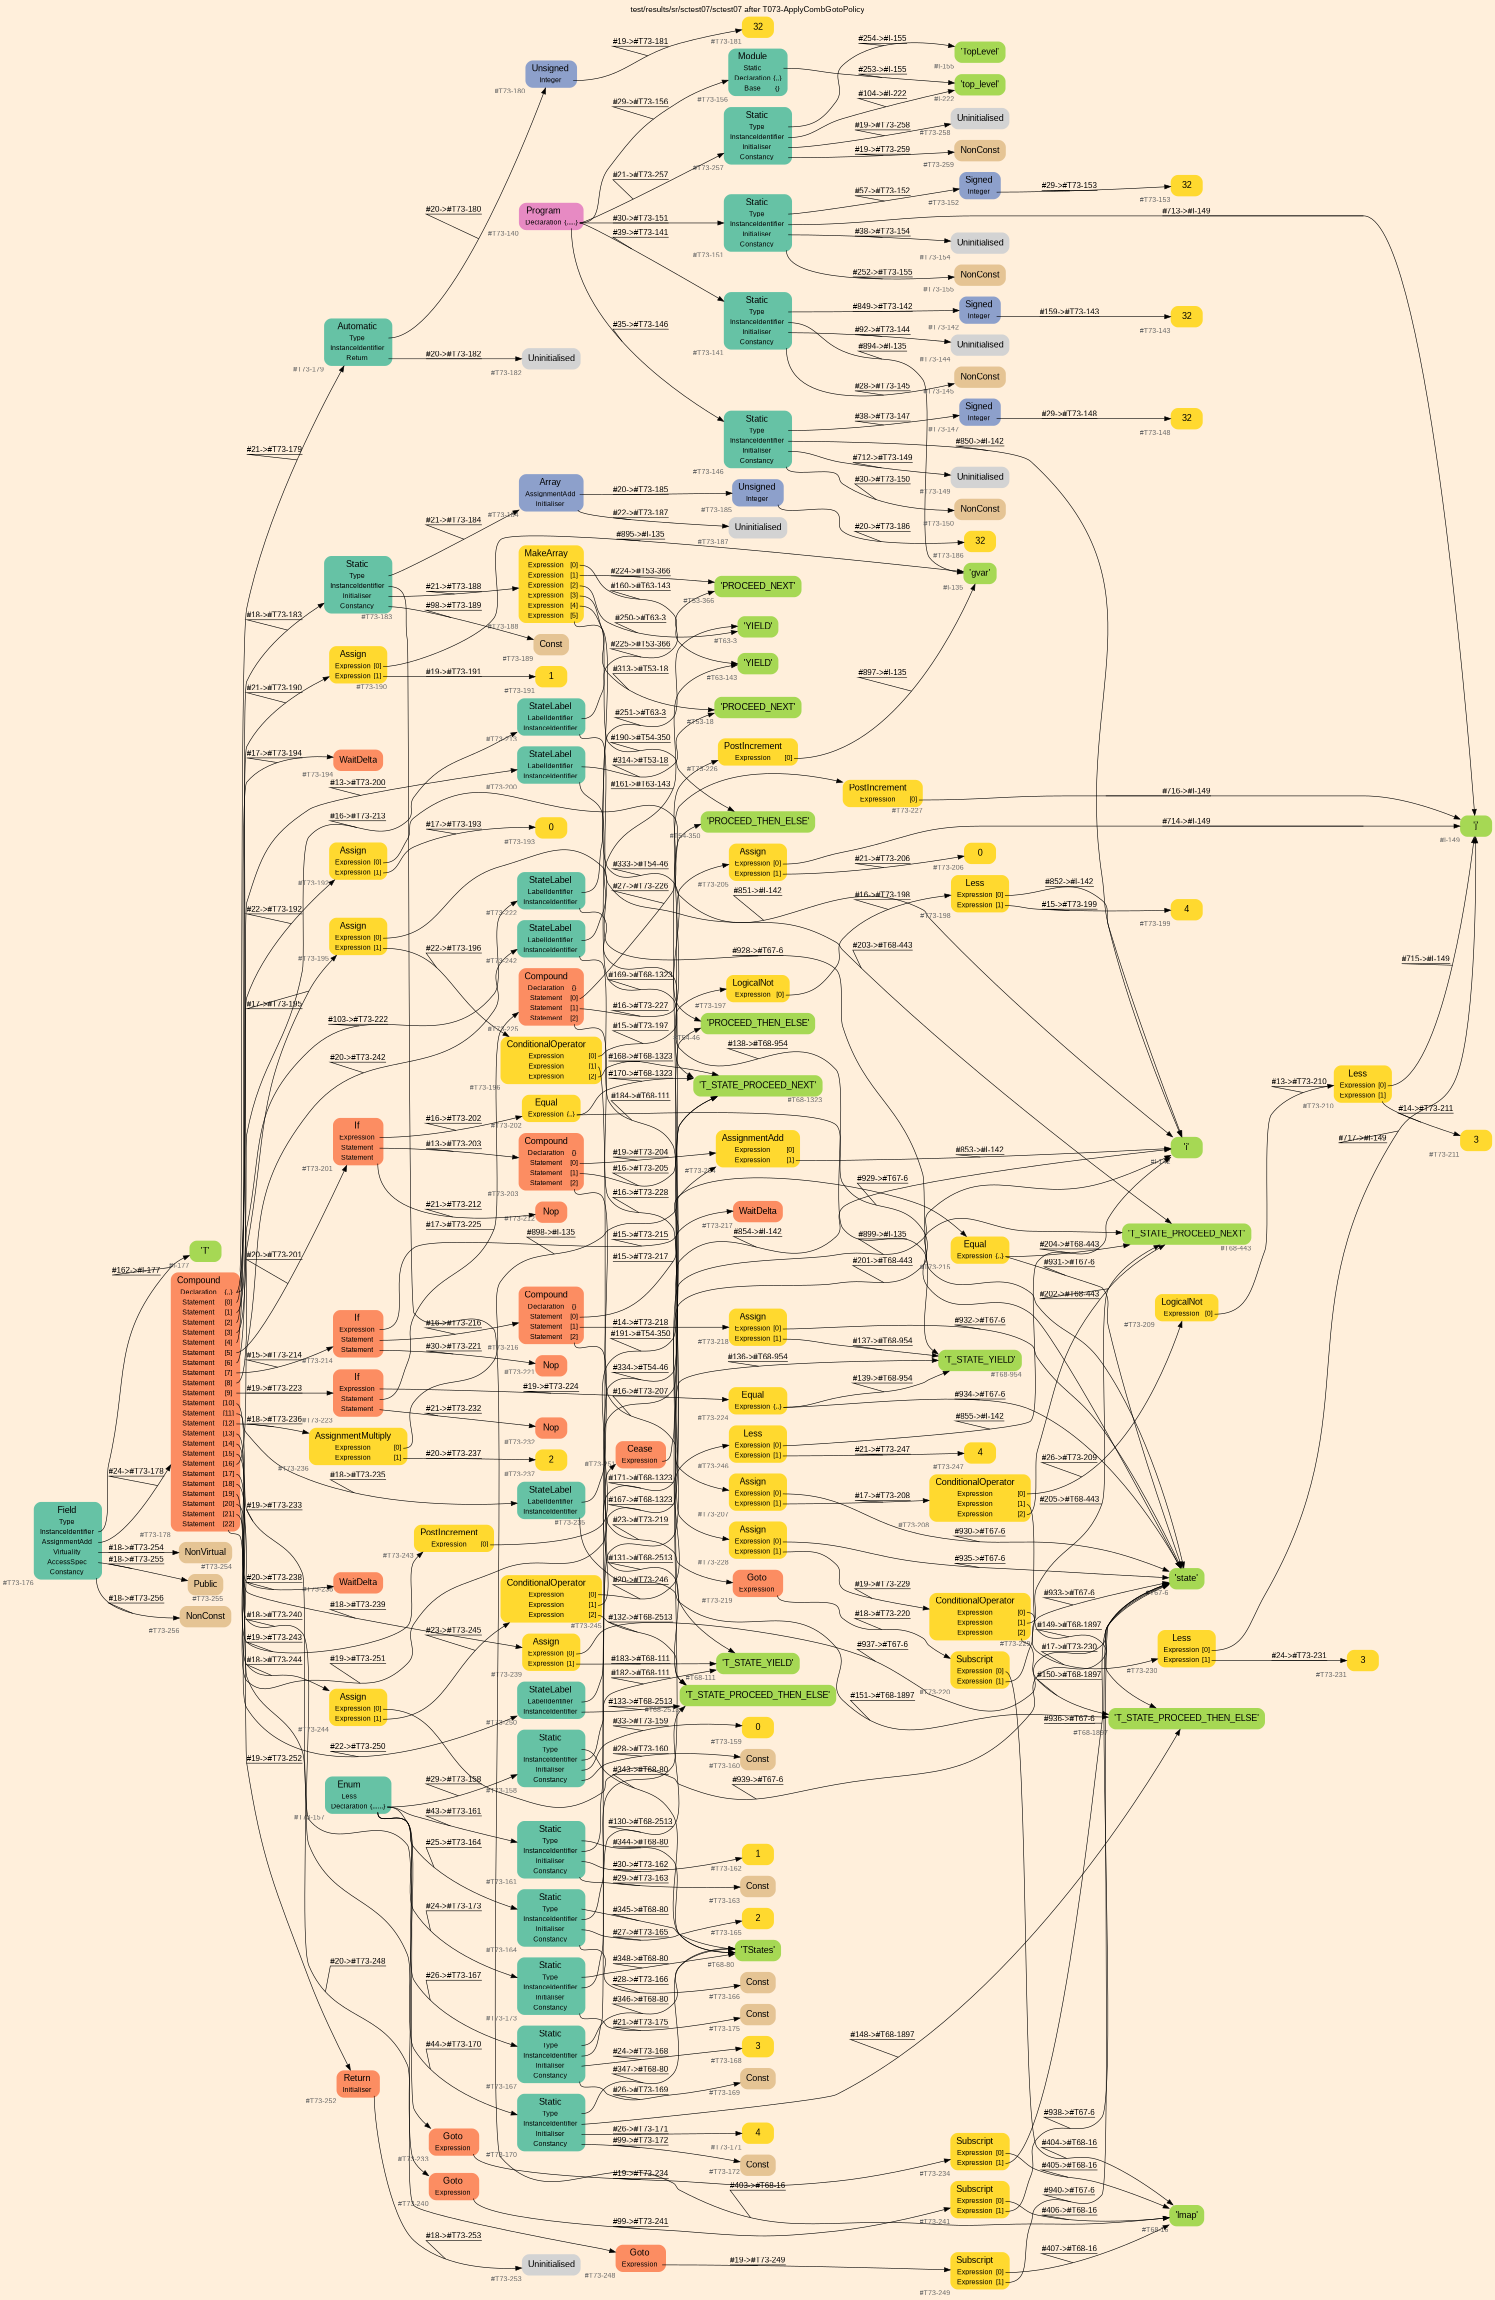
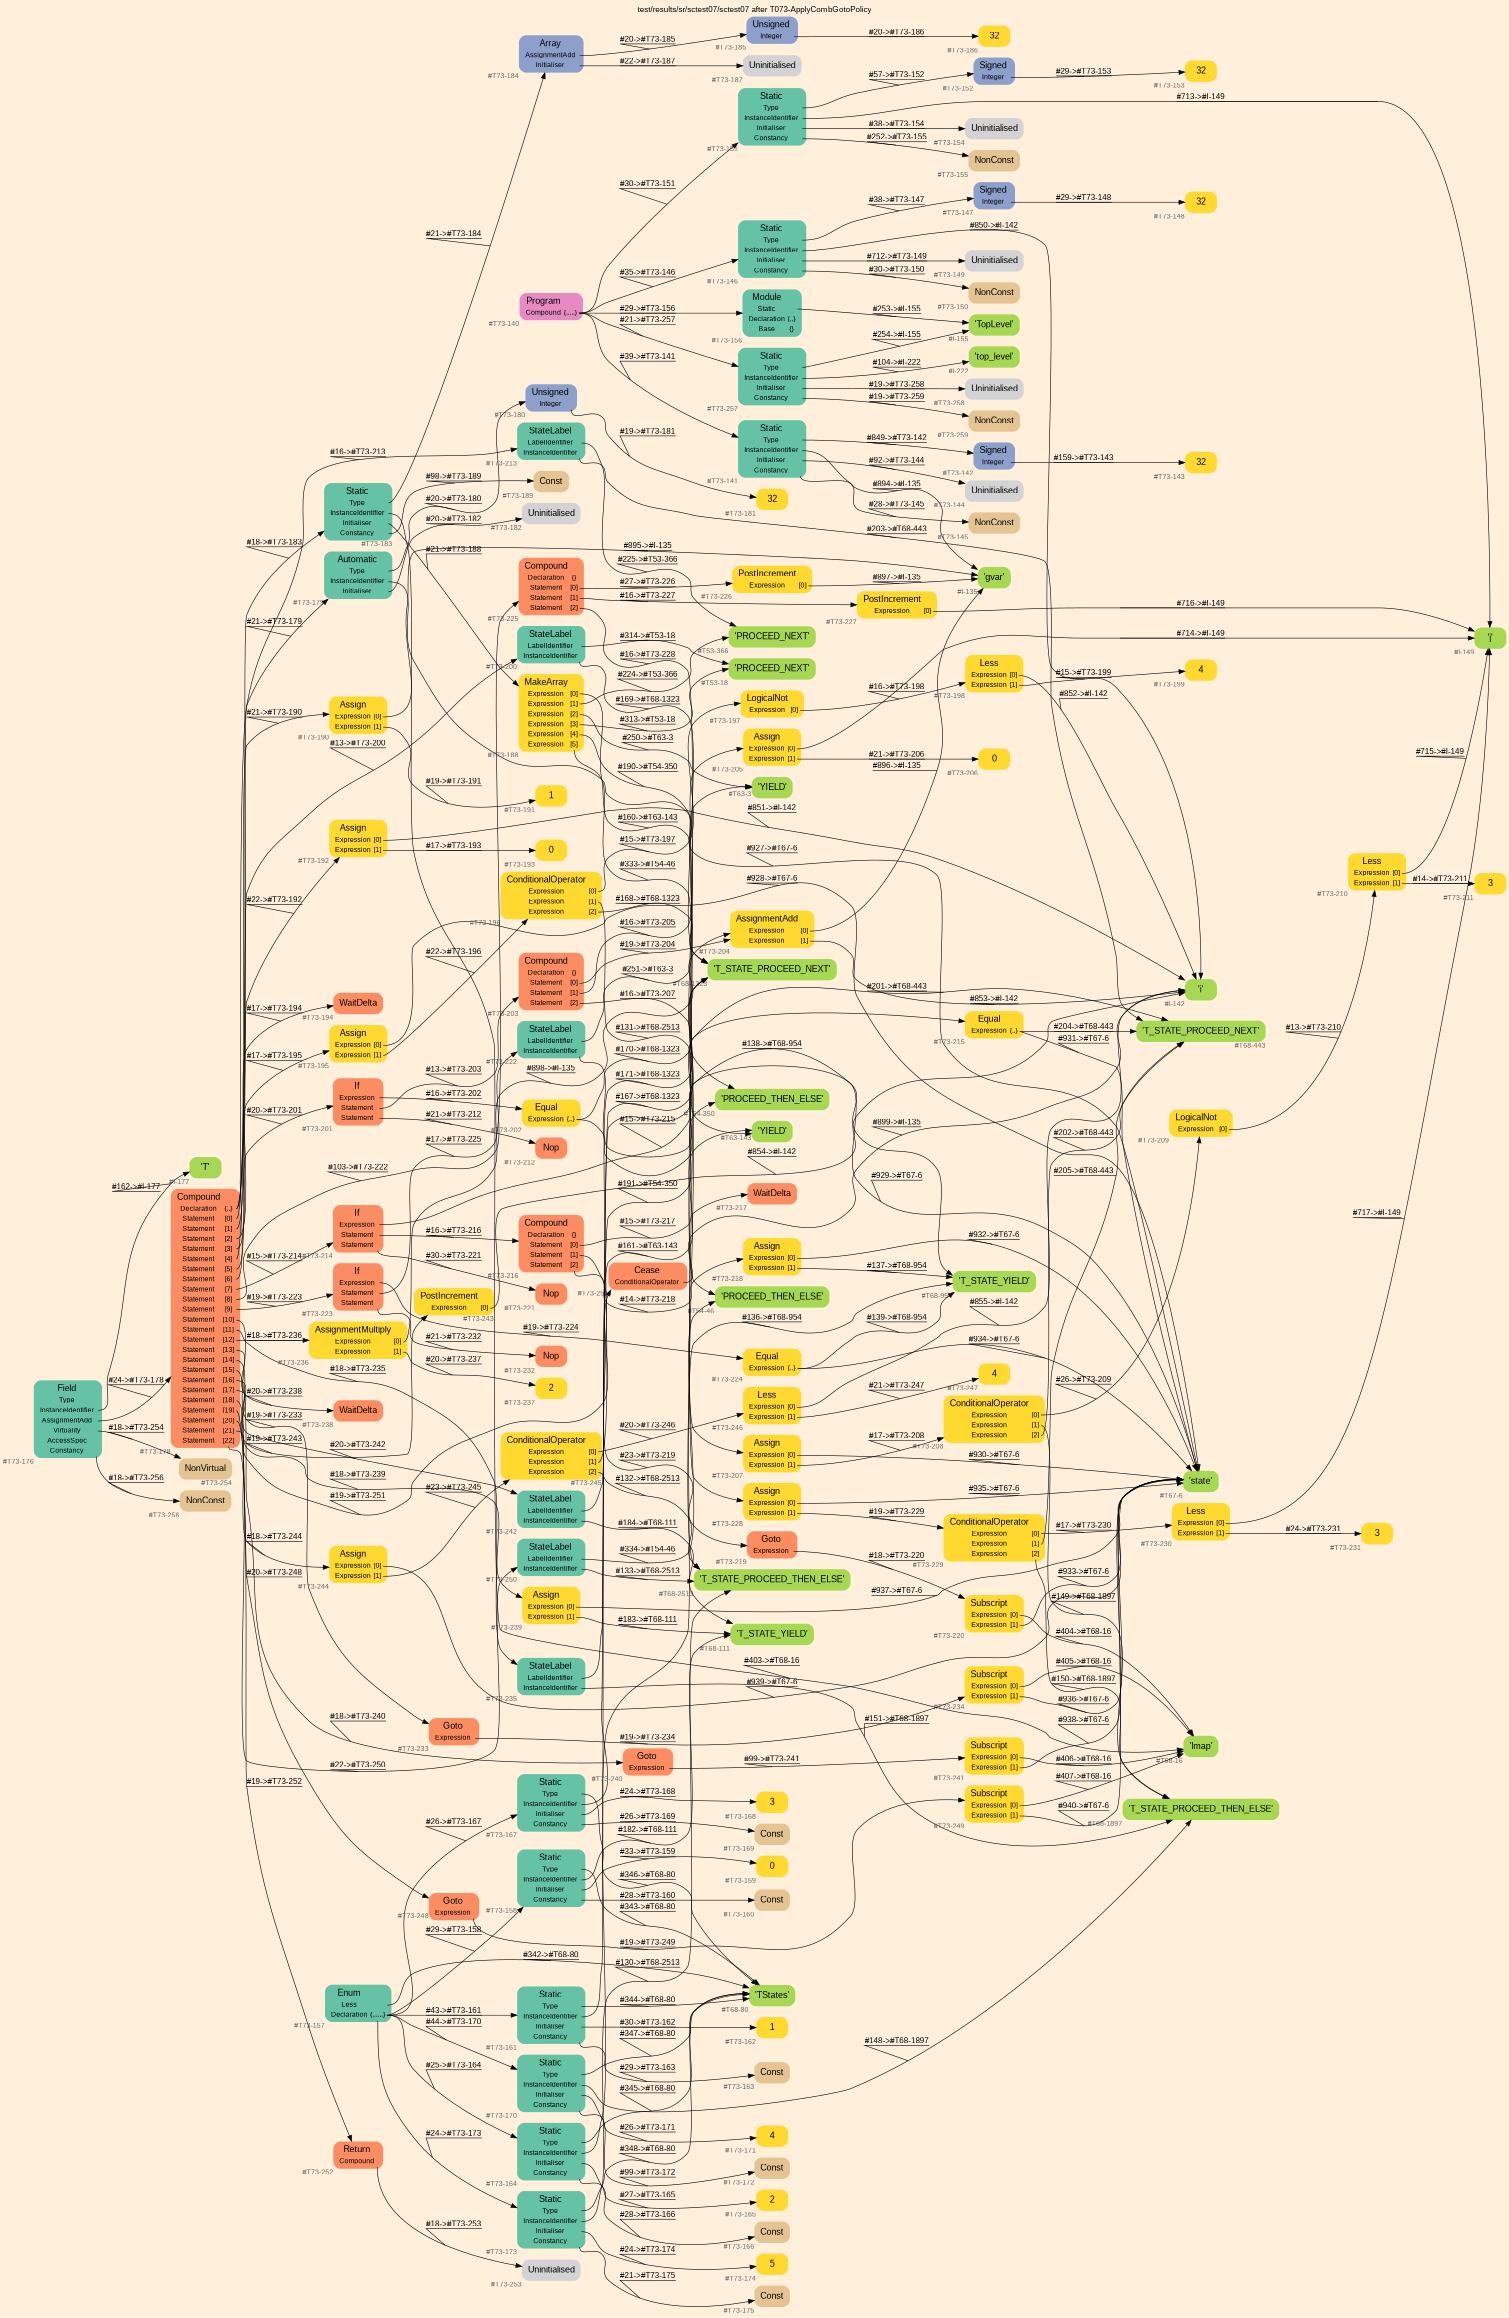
(866, 76) -> (880, 315)
(544, 222) -> (544, 313)
(357, 358) -> (357, 591)
none -> (933, 783)
none -> (933, 873)
(640, 1461) -> (647, 1282)
(205, 1585) -> none
none -> (557, 1961)
(357, 2090) -> (357, 2161)
none -> (772, 2264)
